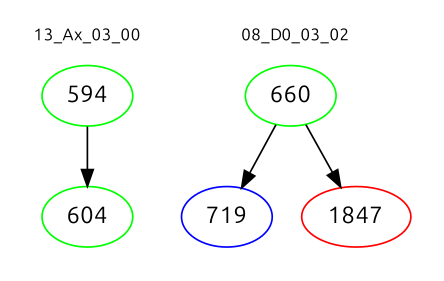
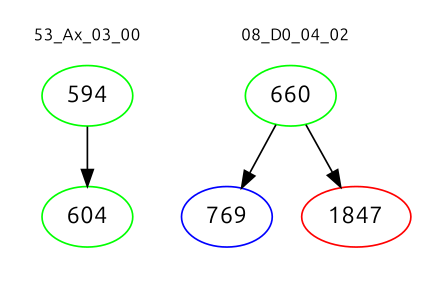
(87, 36) -> (87, 36)
(296, 36) -> (296, 36)
(227, 217) -> (227, 217)
